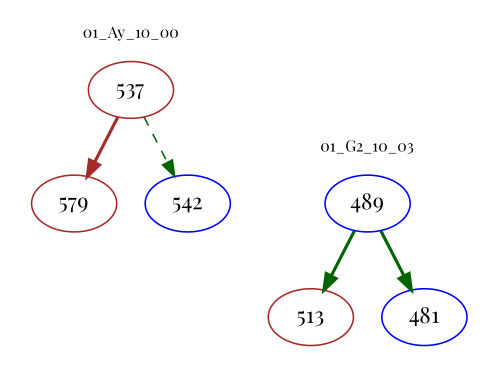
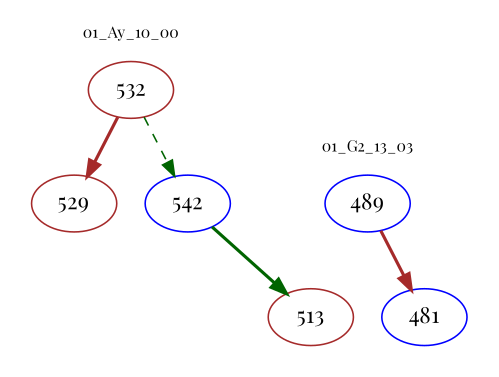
(131, 90) -> (131, 90)
(368, 148) -> (368, 148)
(74, 204) -> (74, 204)
(343, 253) -> (243, 255)
(392, 253) -> (392, 253)
